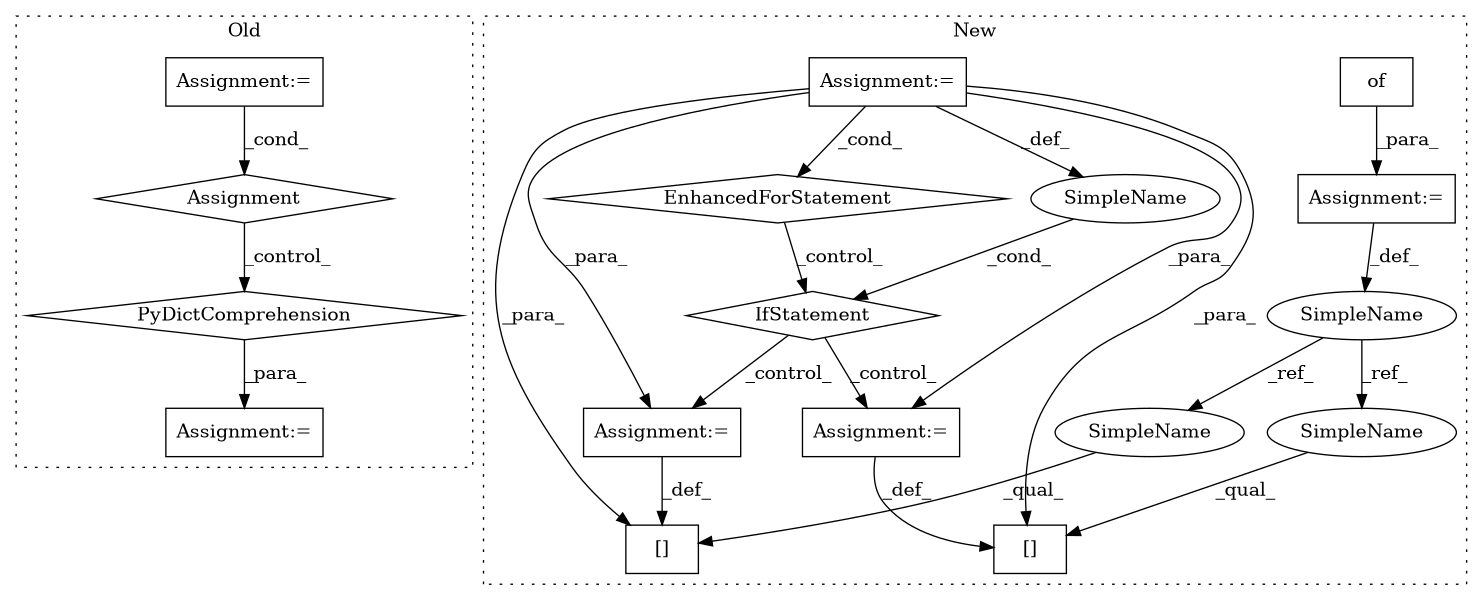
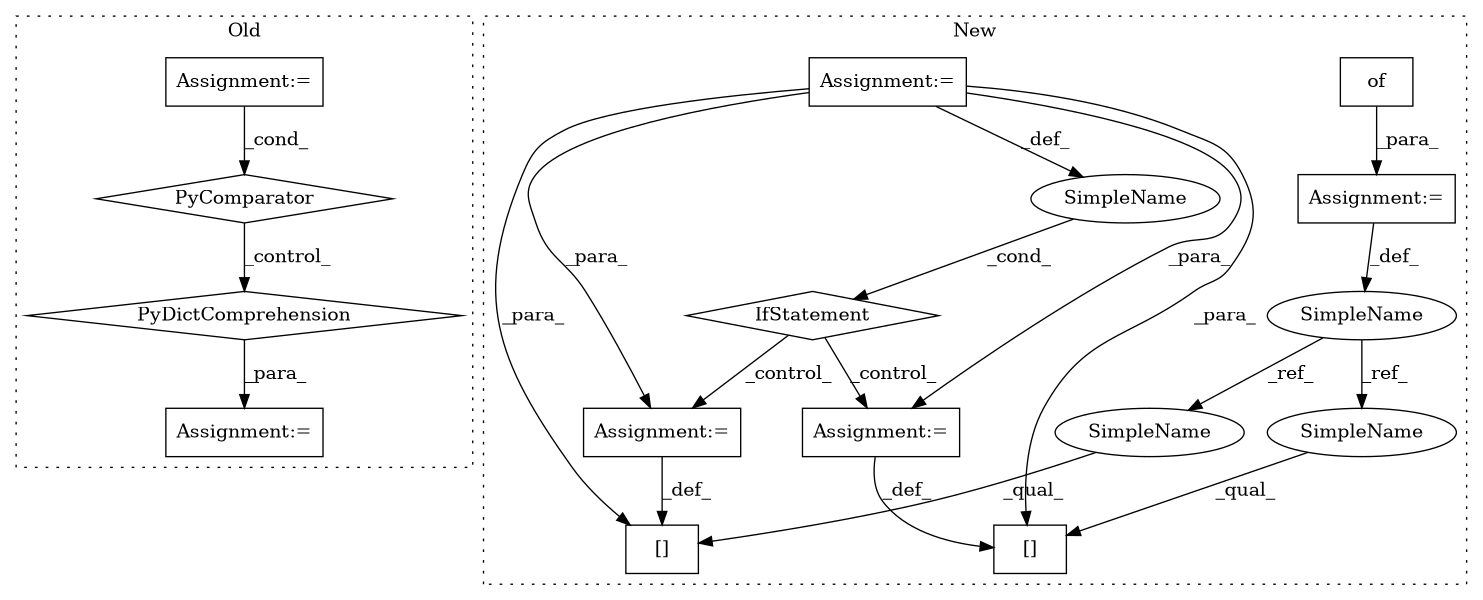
(244, 199) -> (244, 199)
(778, 199) -> none
